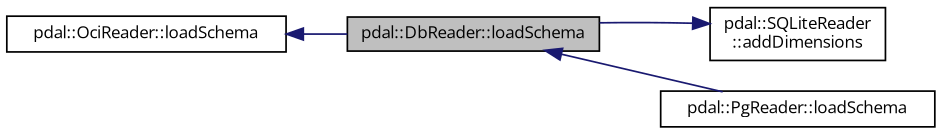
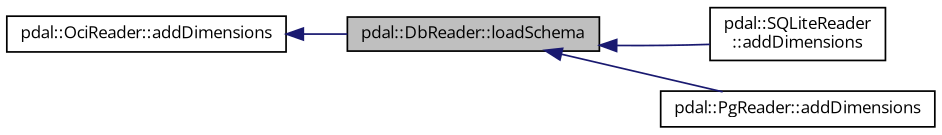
(646, 23) -> (663, 45)
(146, 34) -> (146, 34)
(798, 109) -> (798, 109)
